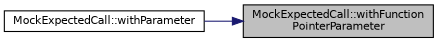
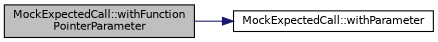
(218, 21) -> (208, 21)
